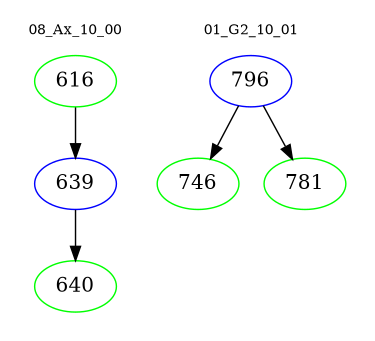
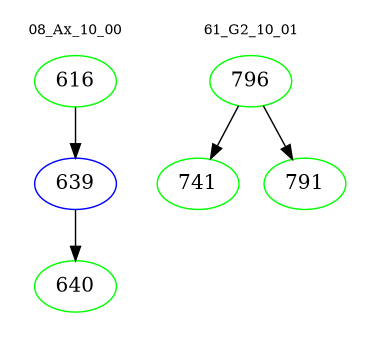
(252, 31) -> (252, 31)
(251, 81) -> (251, 81)
(198, 184) -> (198, 184)
(305, 184) -> (305, 184)
